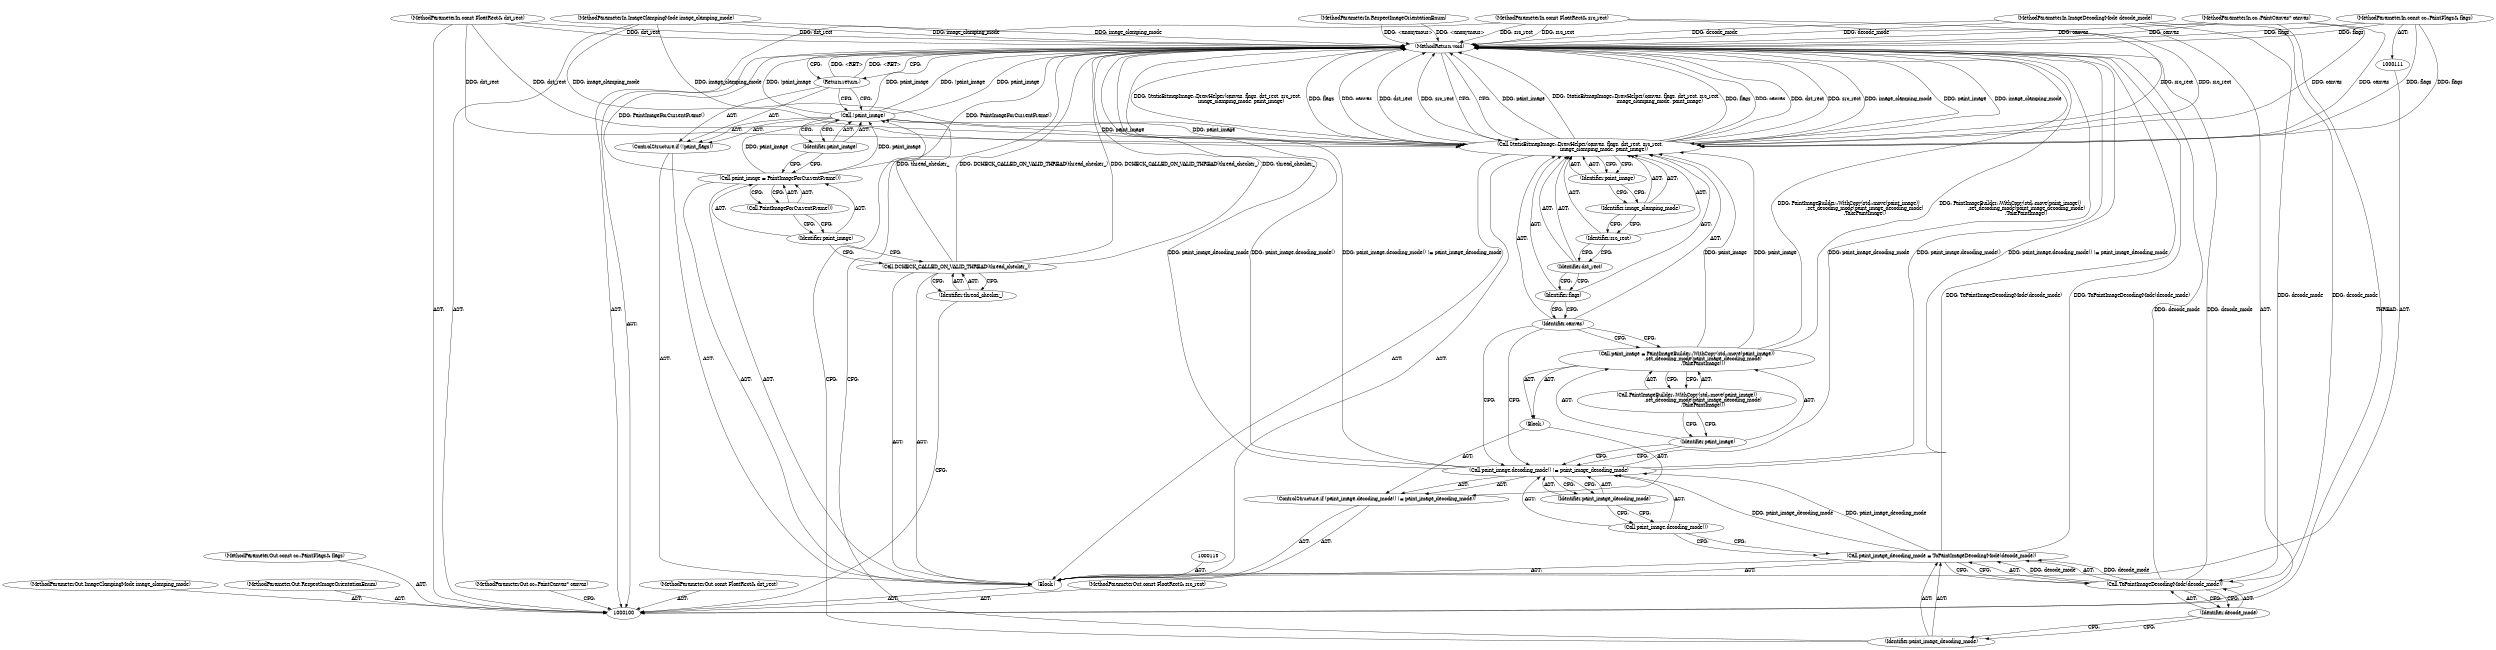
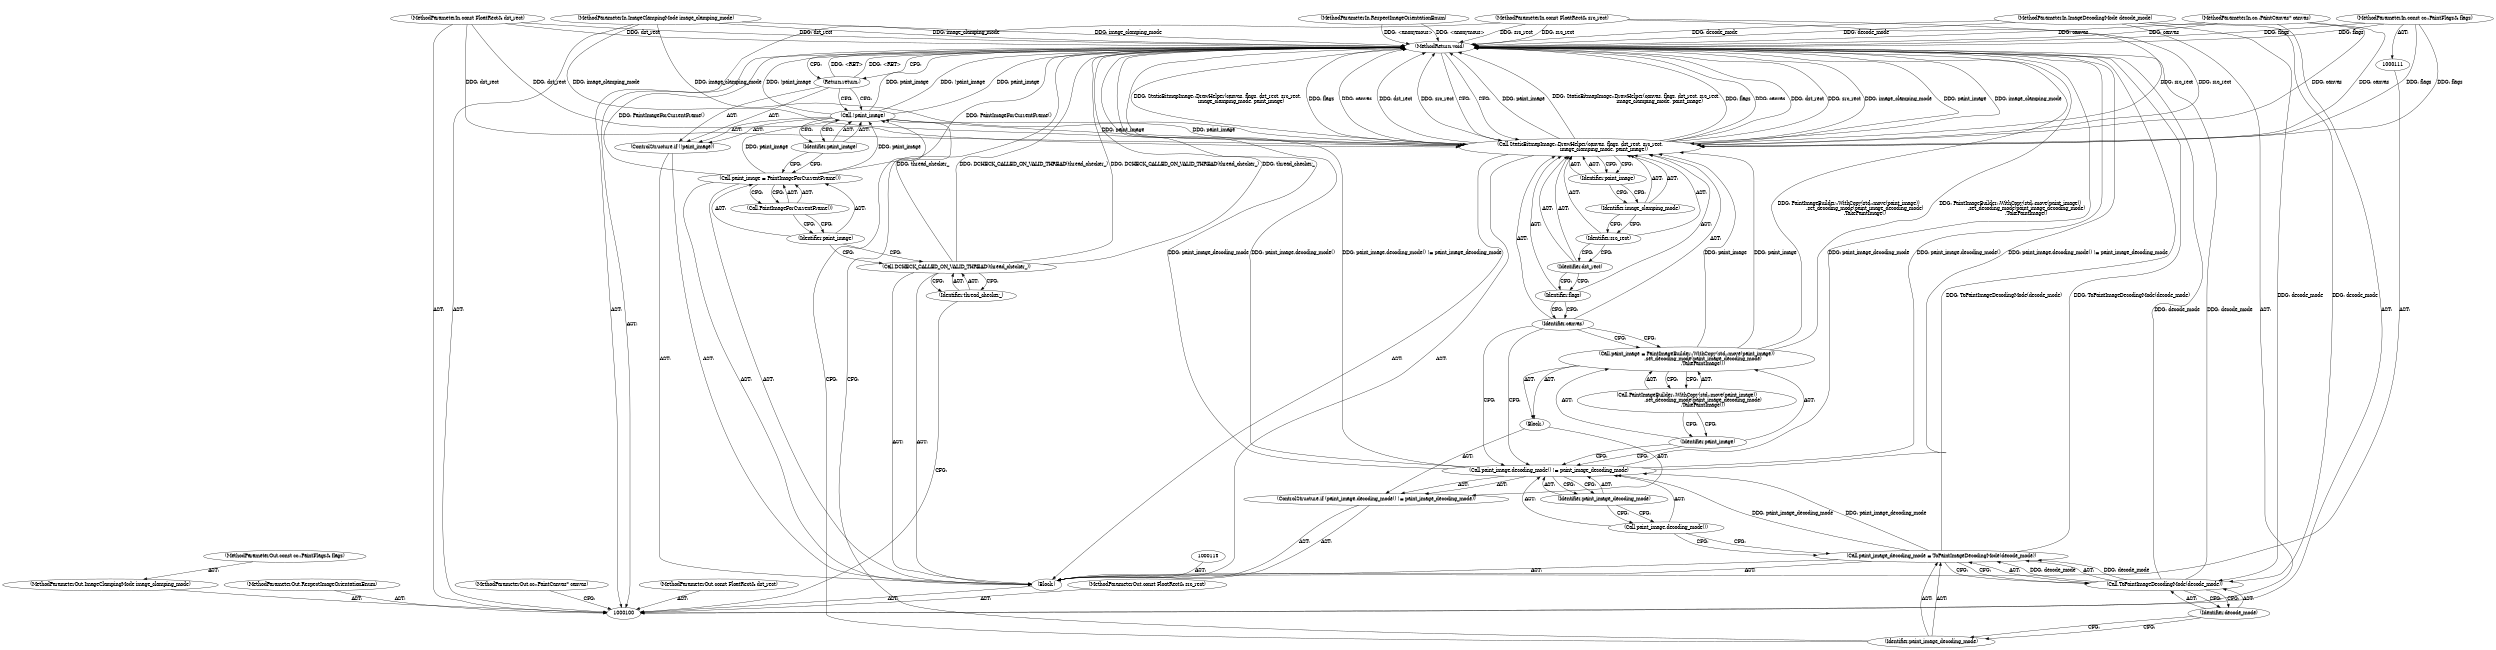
(673, 147) -> (673, 147)
(2388, 310) -> (2388, 310)
(438, 604) -> (200, 570)
